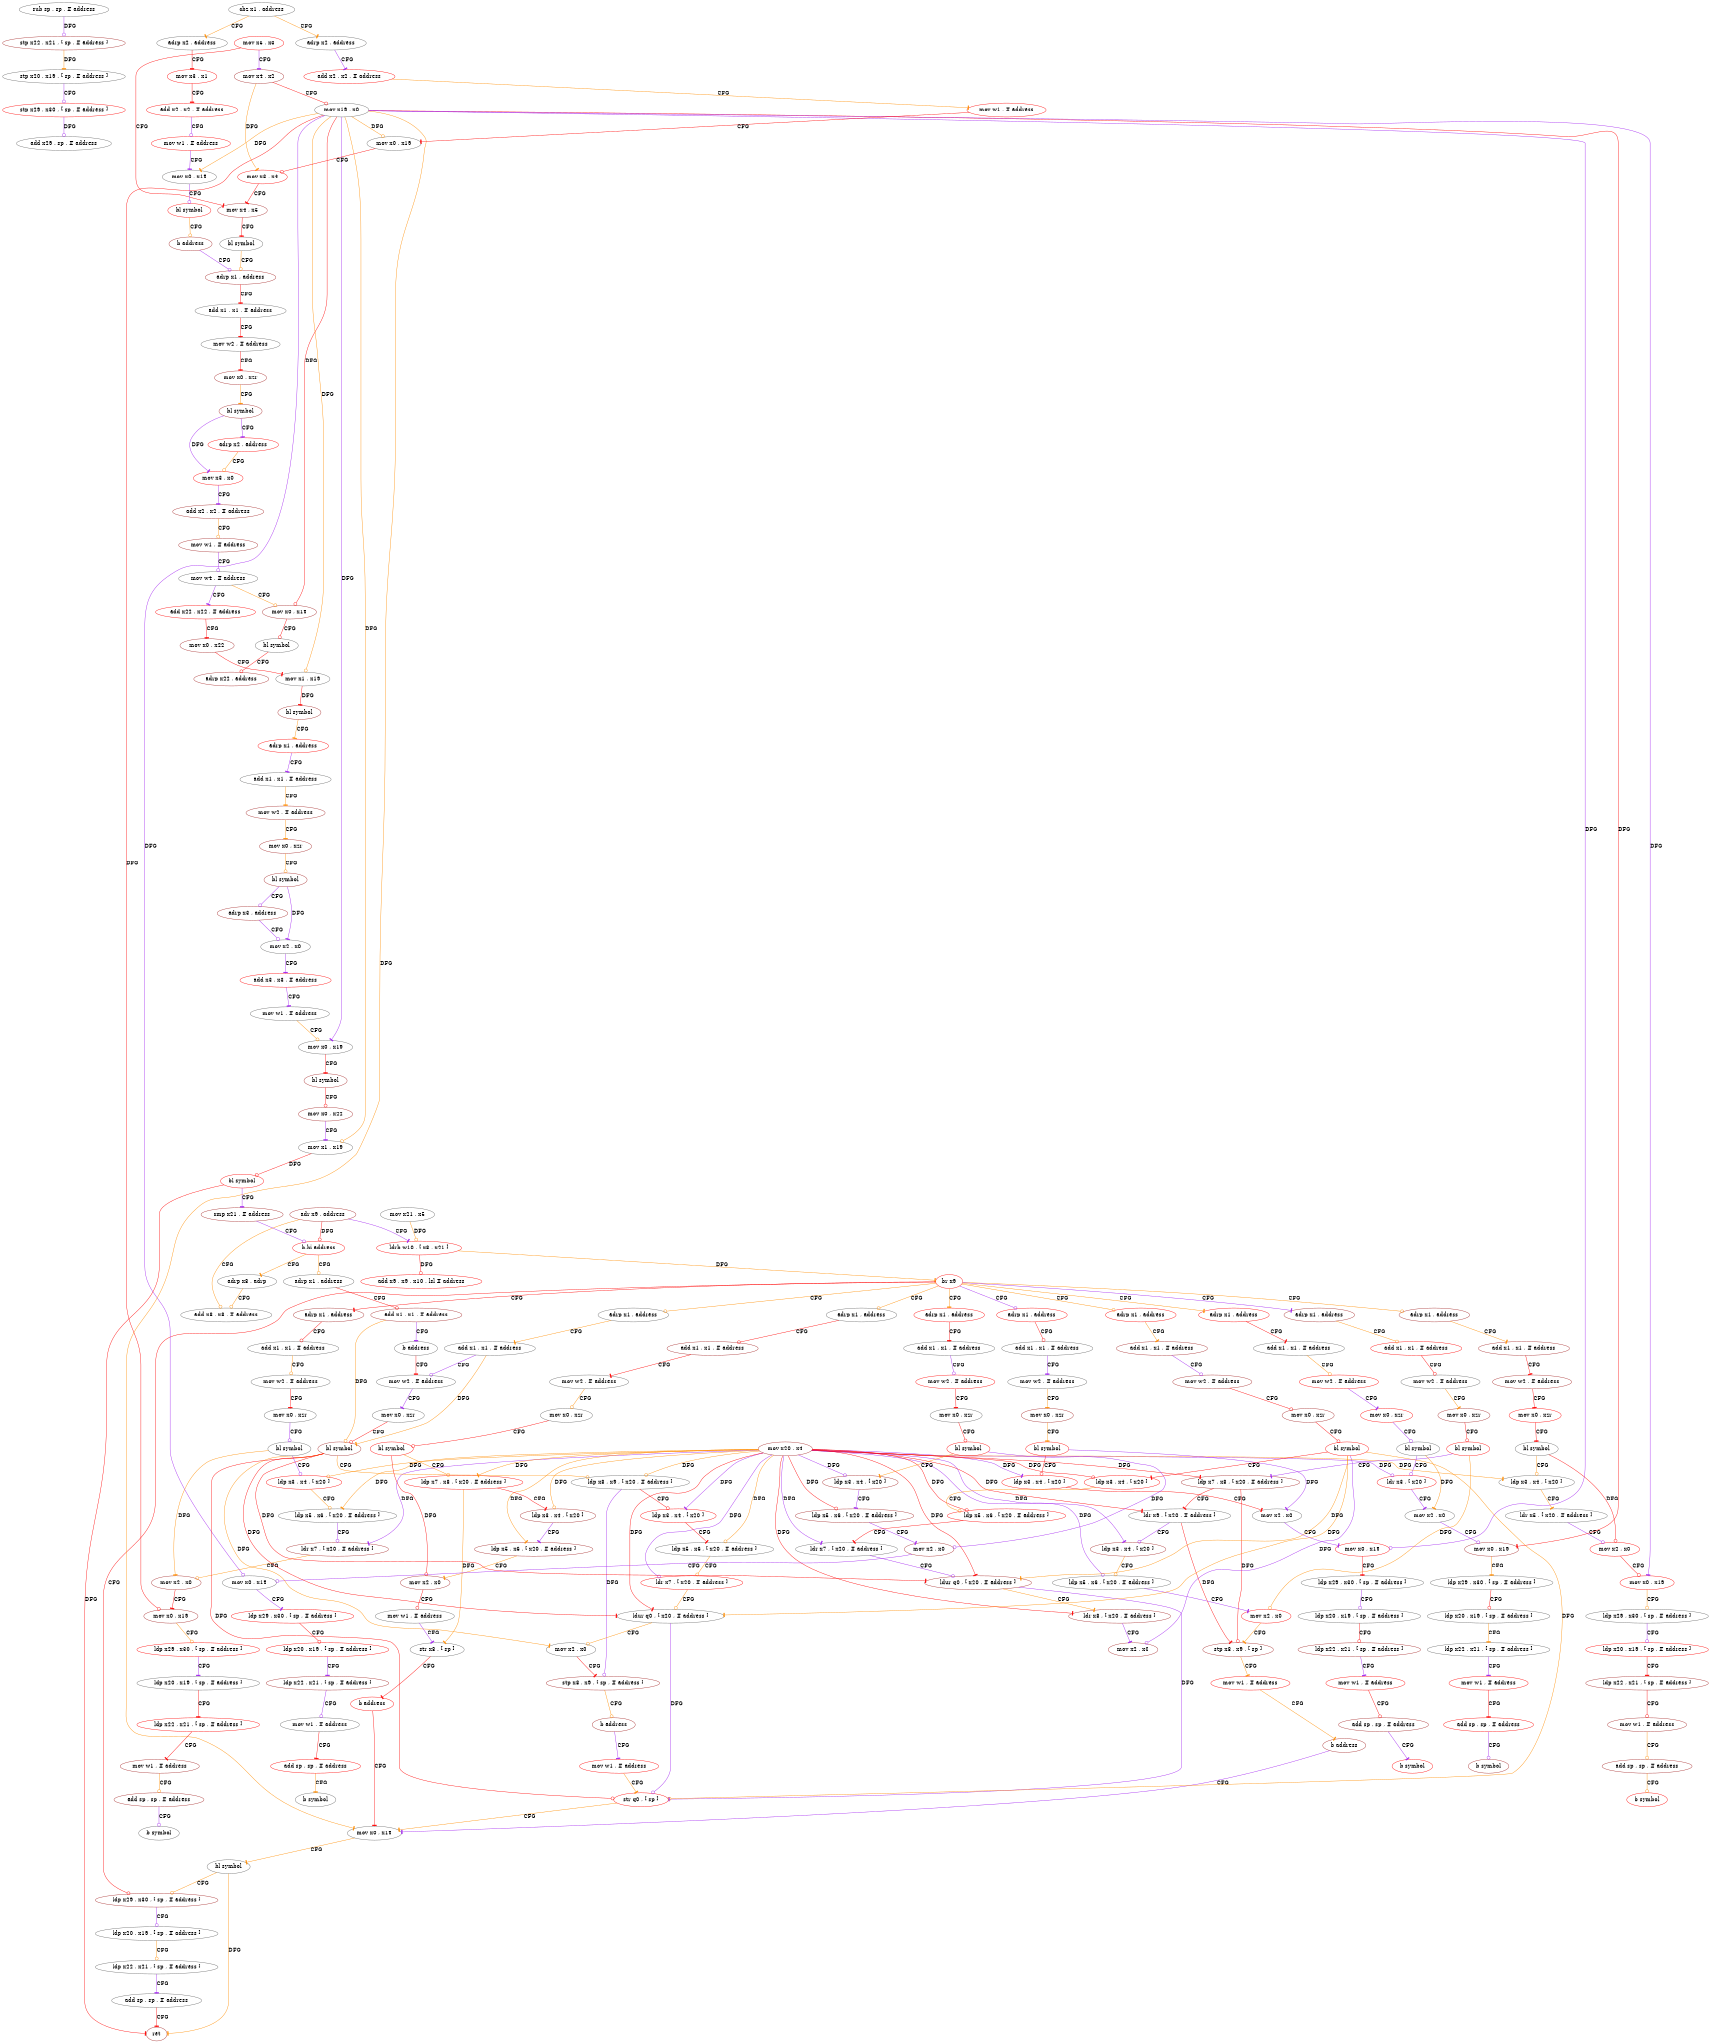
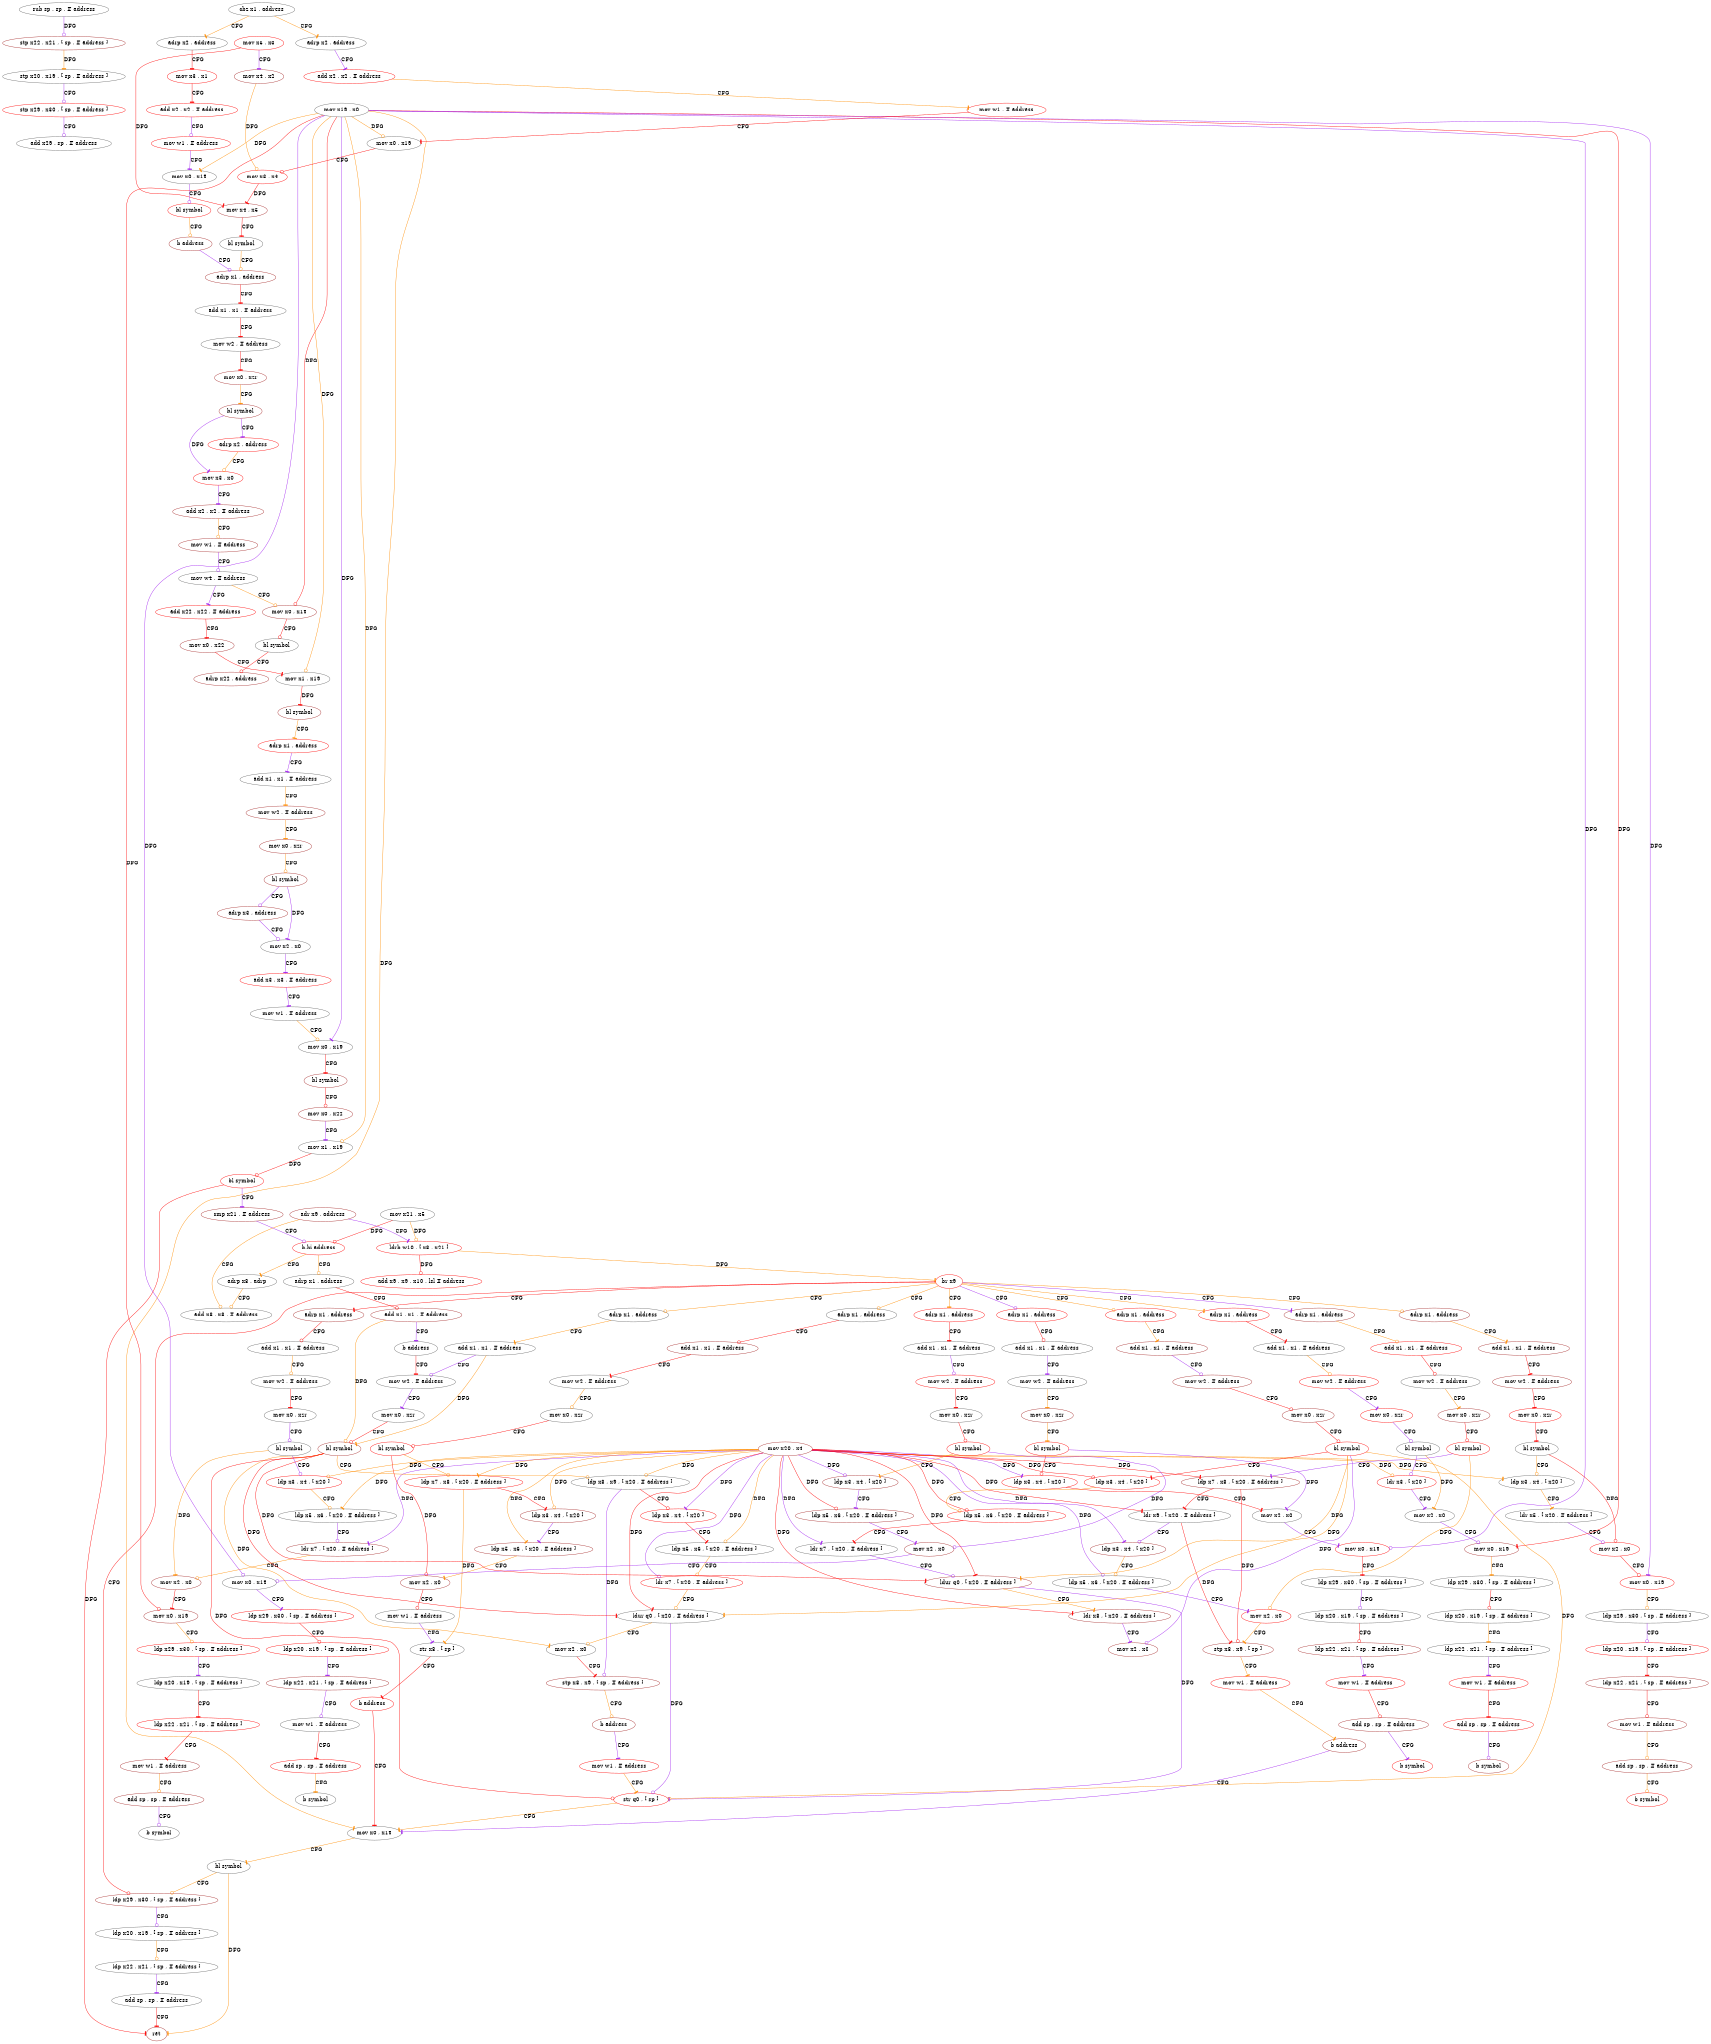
(299, 93) -> none
(246, 126) -> (246, 126)
(70, 127) -> (70, 127)
(142, 127) -> (142, 127)
(260, 194) -> (260, 194)
(321, 1230) -> (364, 1231)
(1103, 1457) -> (1103, 1457)
